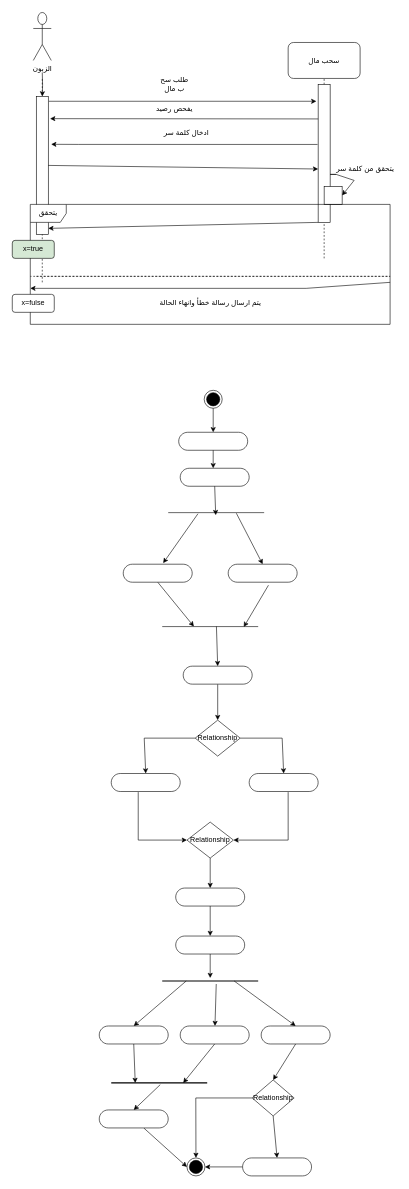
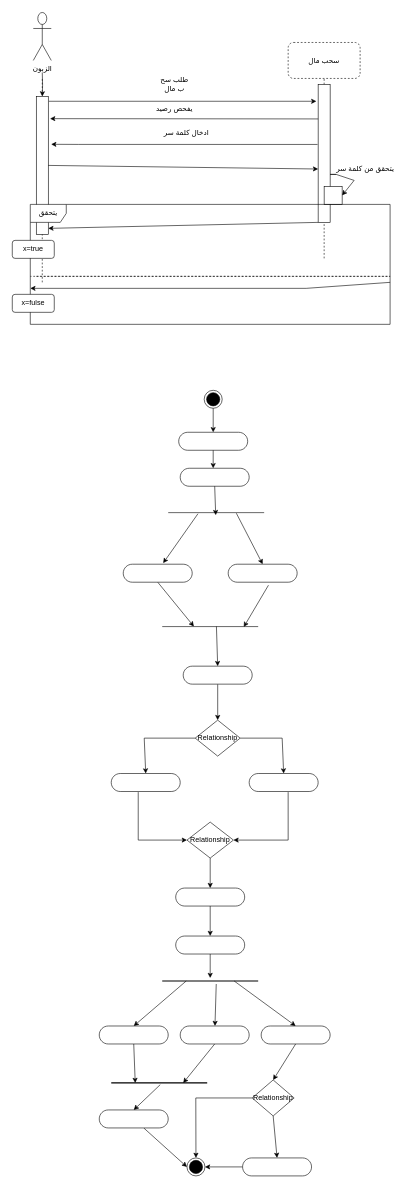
(324, 60) -> (324, 60)
(33, 249) -> (33, 249)
(210, 303) -> none
